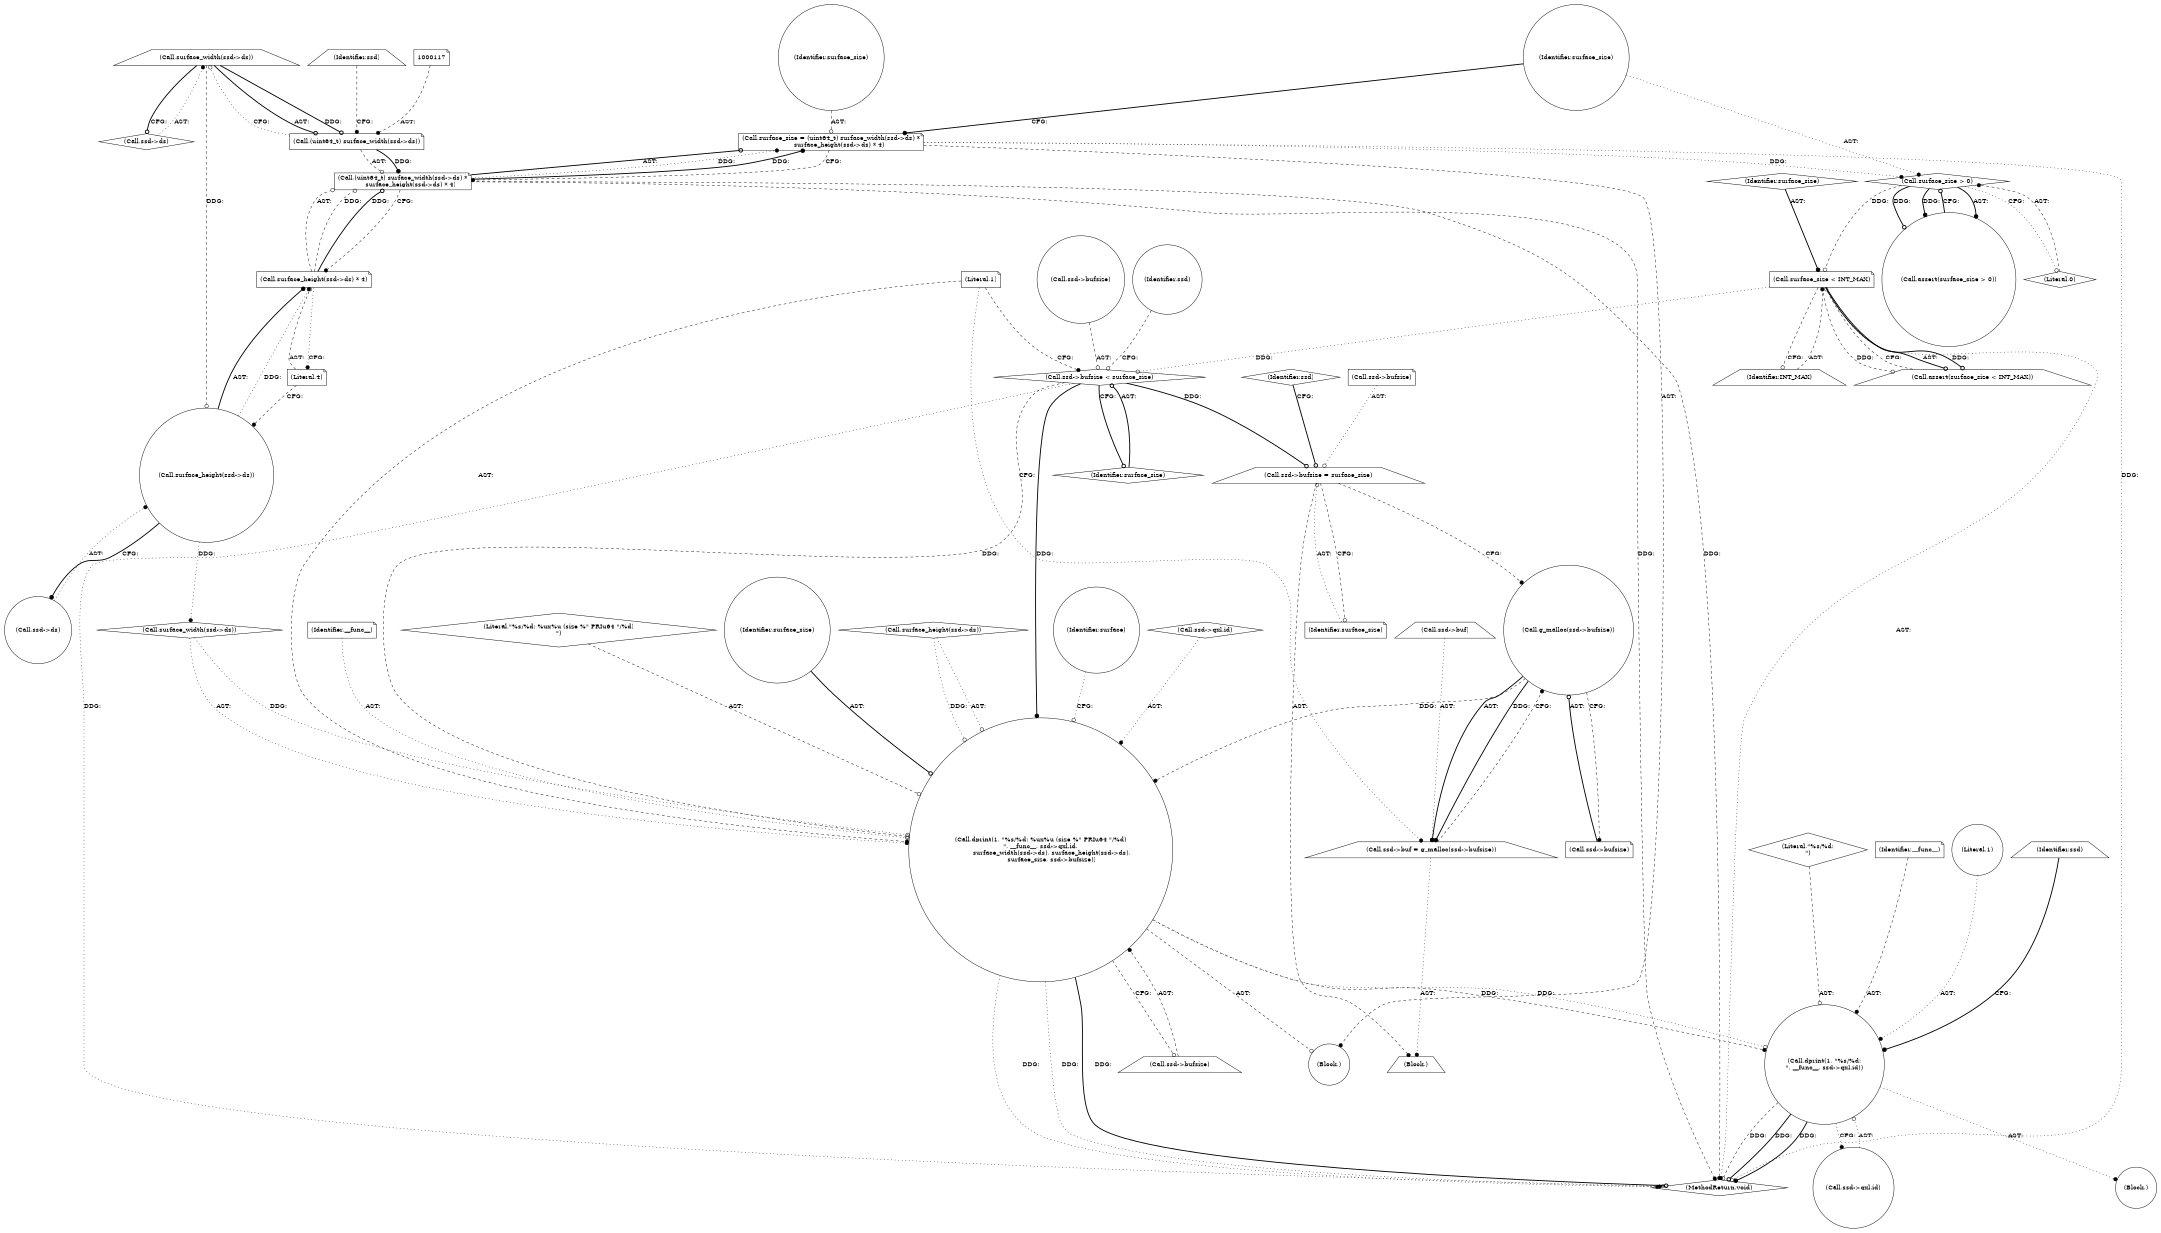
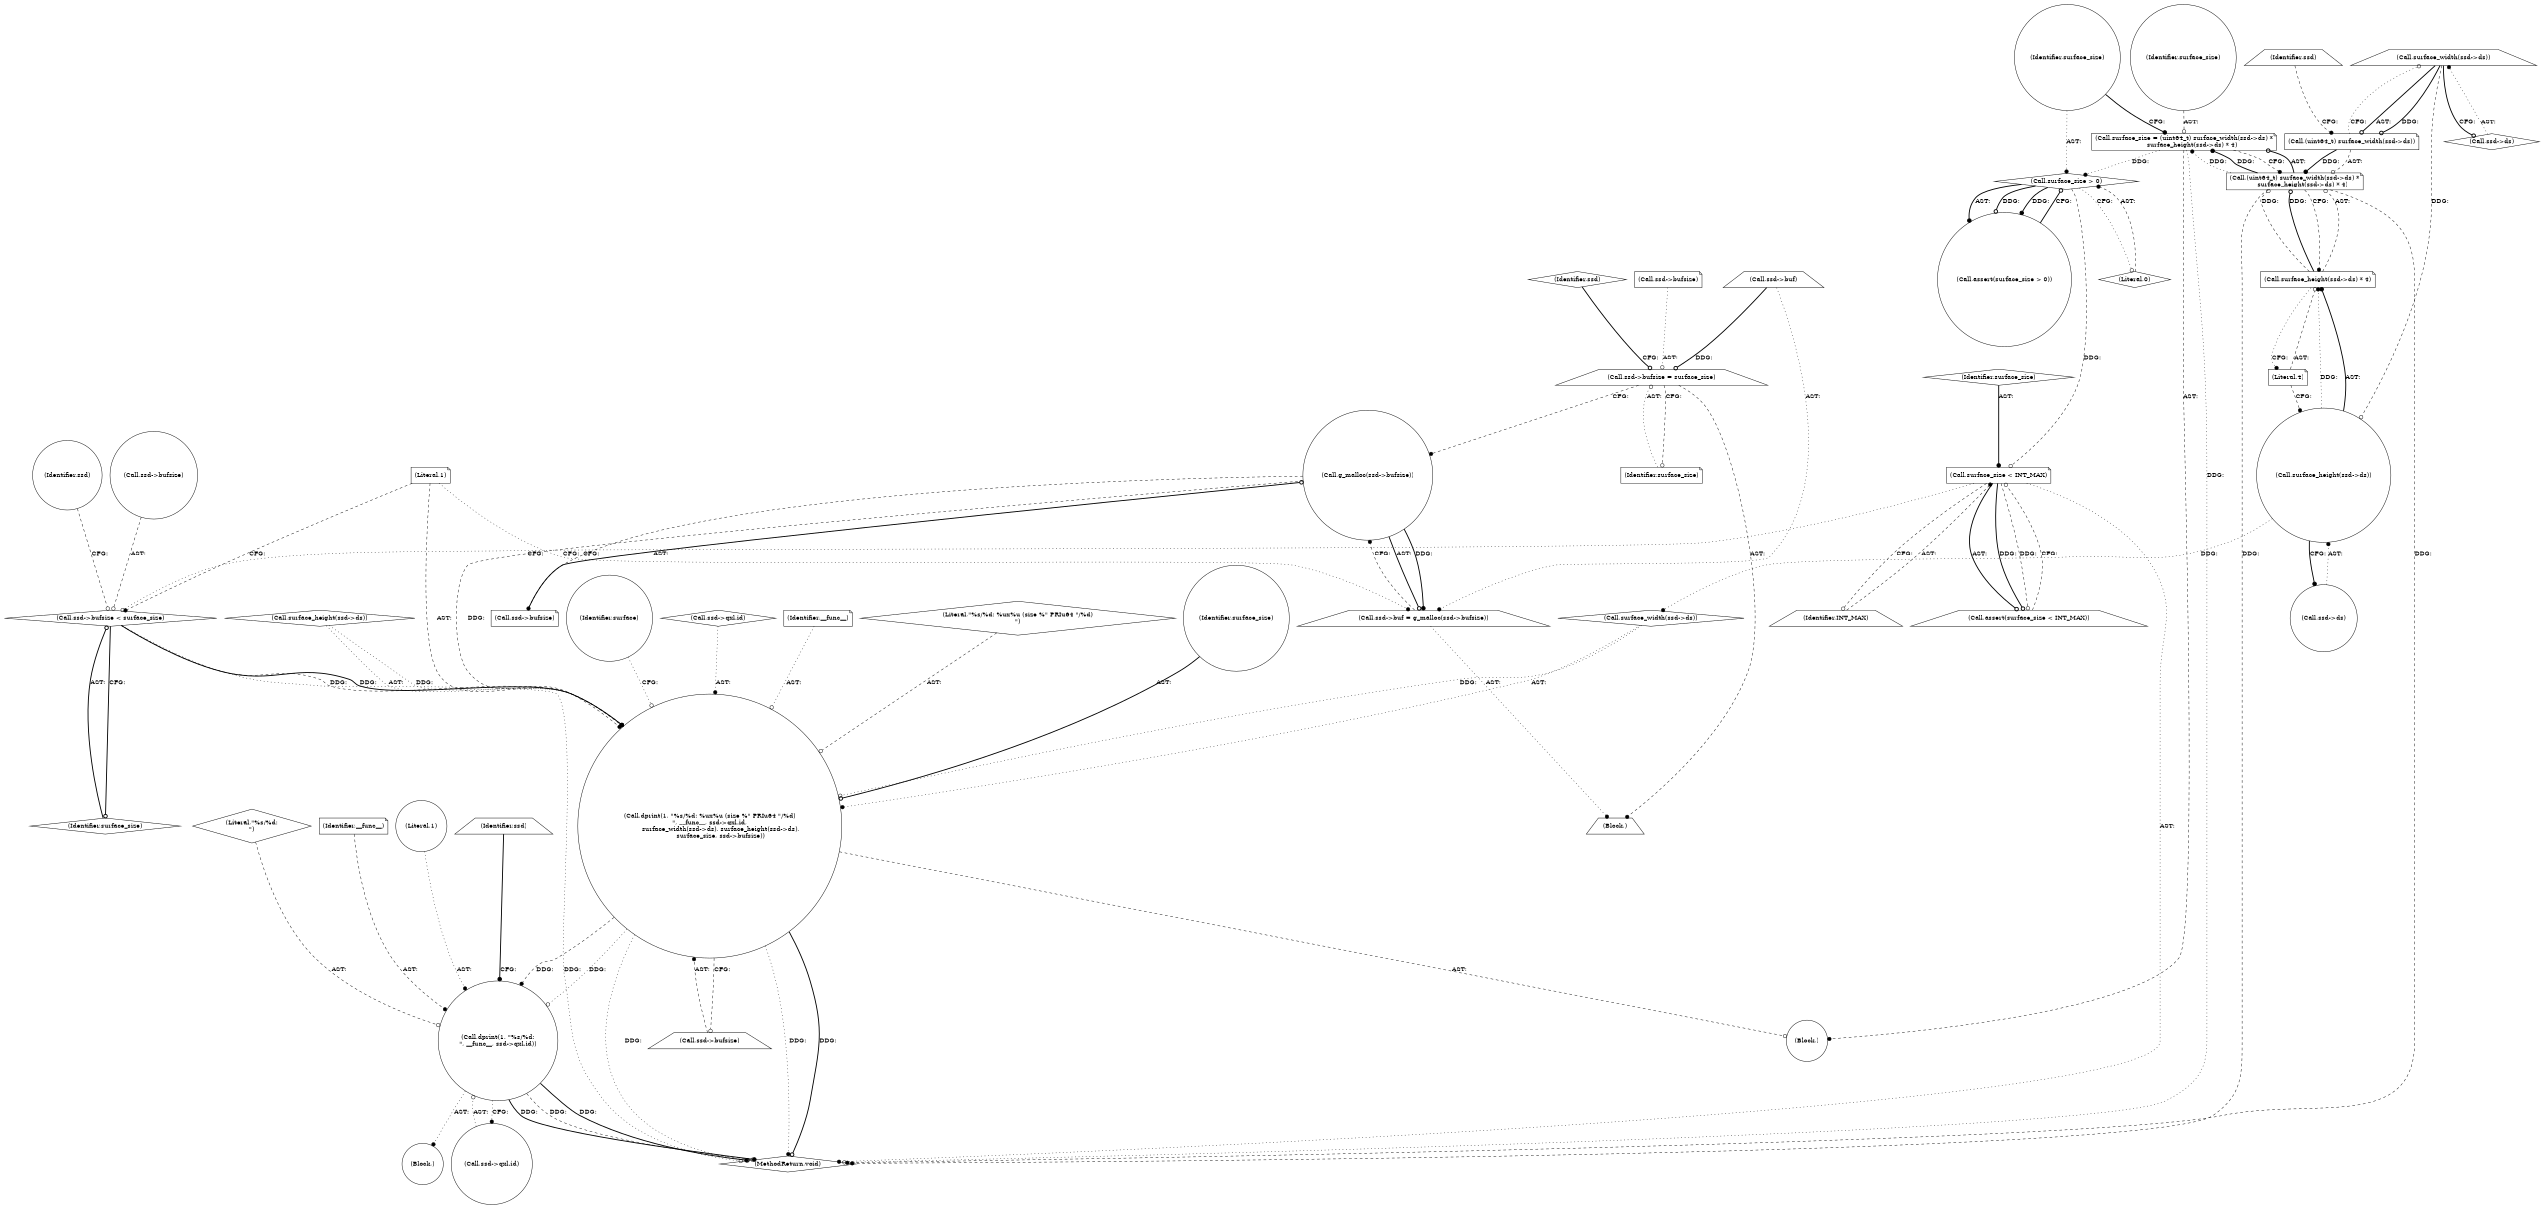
(432, 57) -> none
(1265, 358) -> (537, 554)
(1220, 414) -> (1725, 330)
